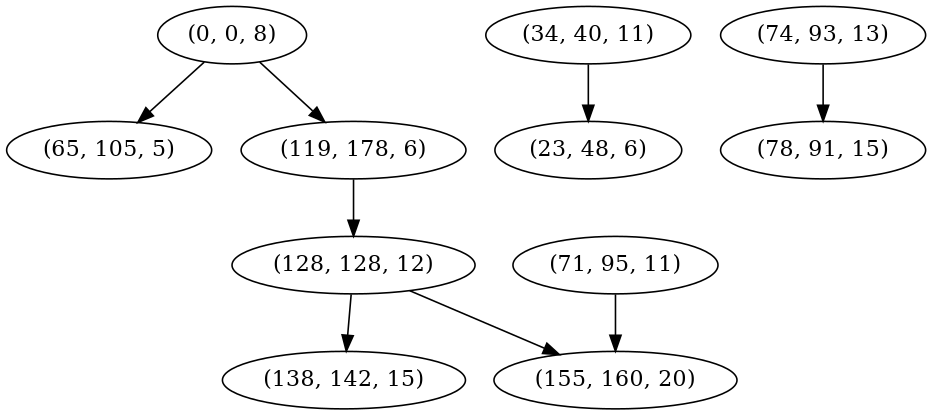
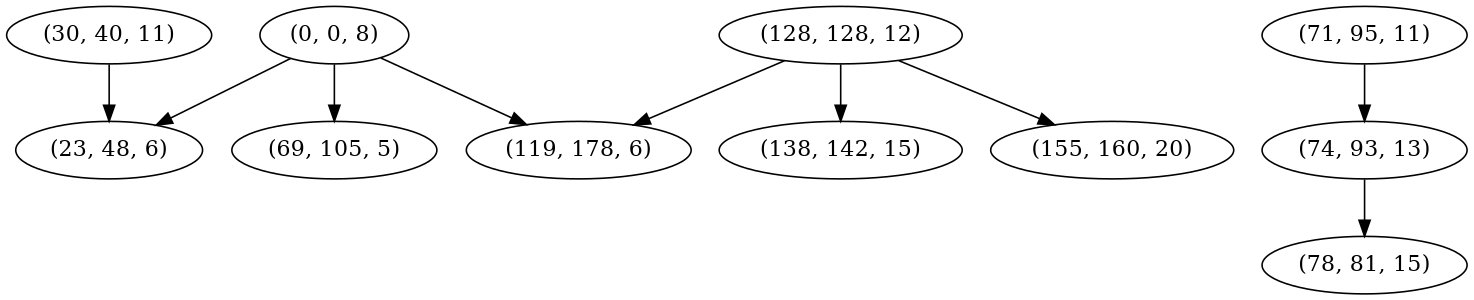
(588, 35) -> (109, 35)
none -> (231, 88)
(109, 150) -> (334, 150)
(823, 150) -> (1365, 265)
(354, 200) -> (717, 90)
(615, 315) -> (1365, 85)
